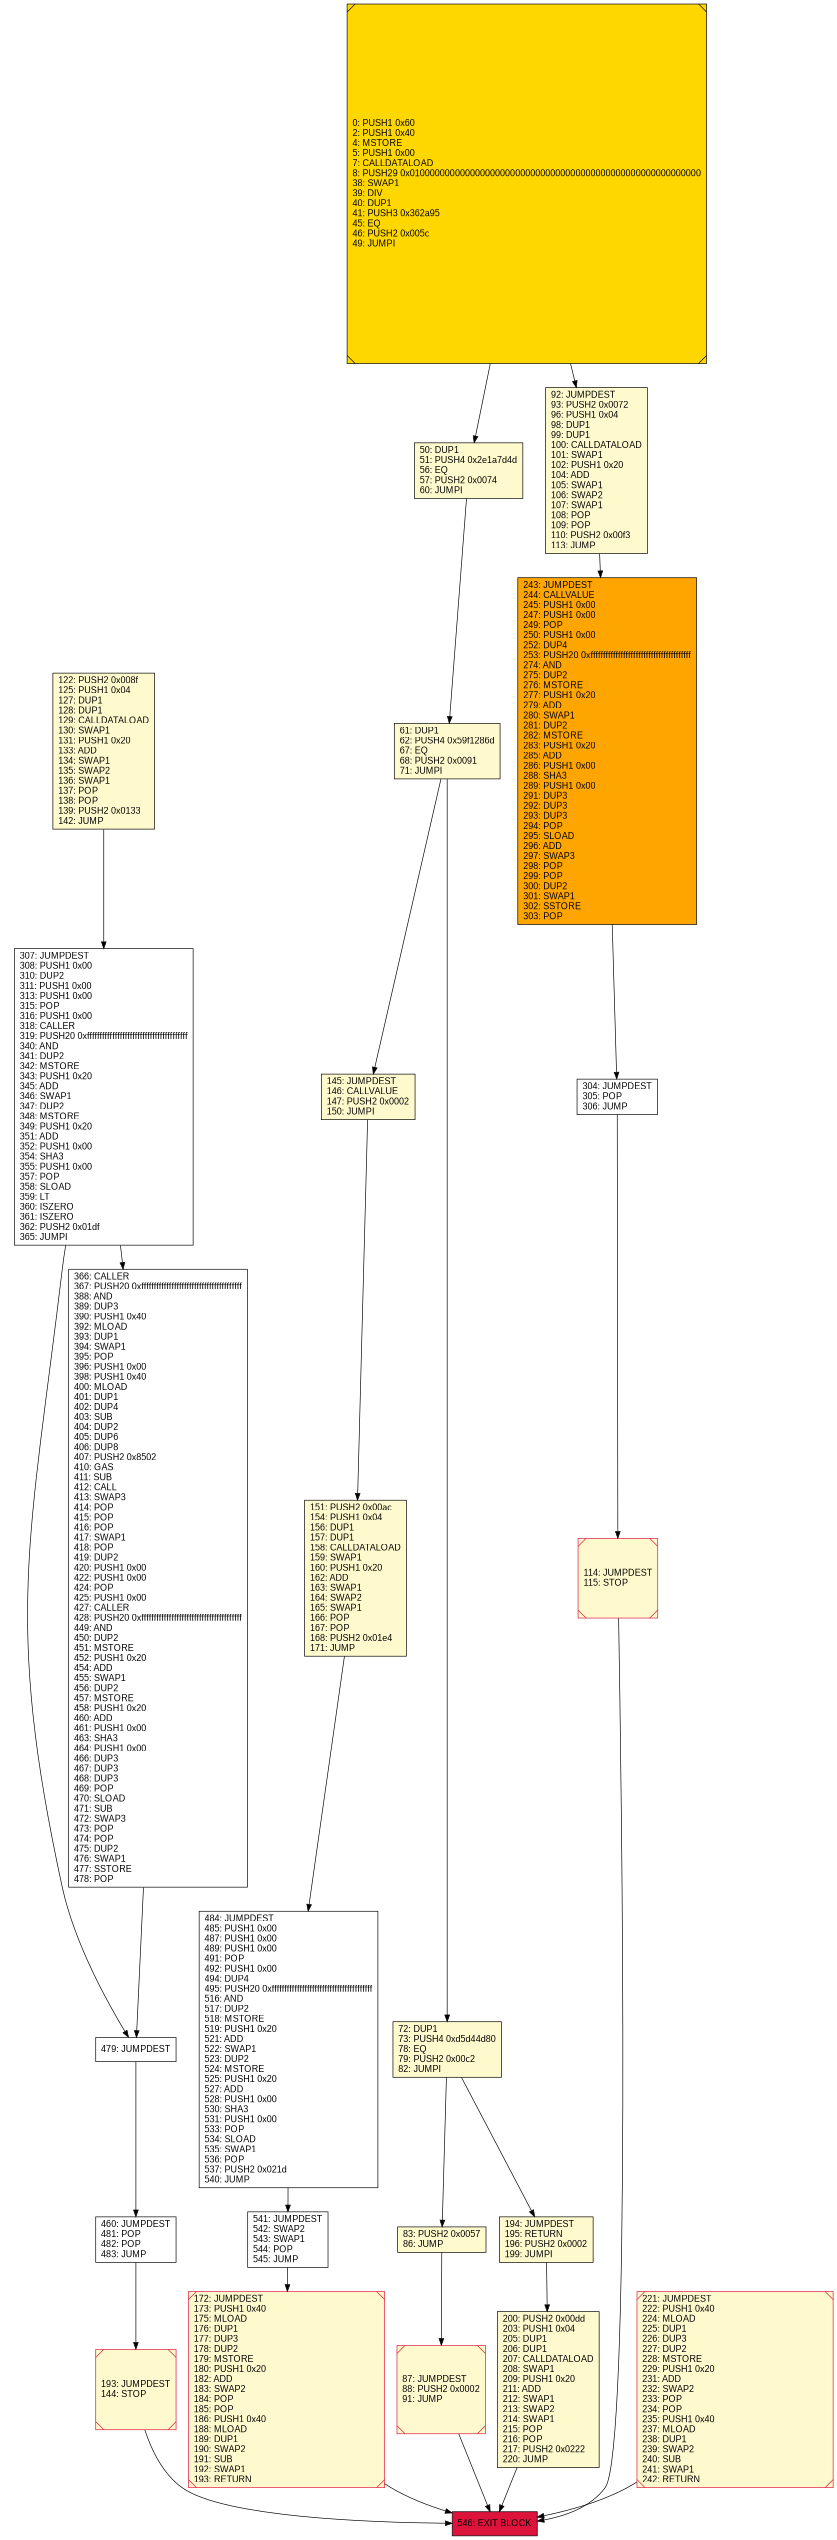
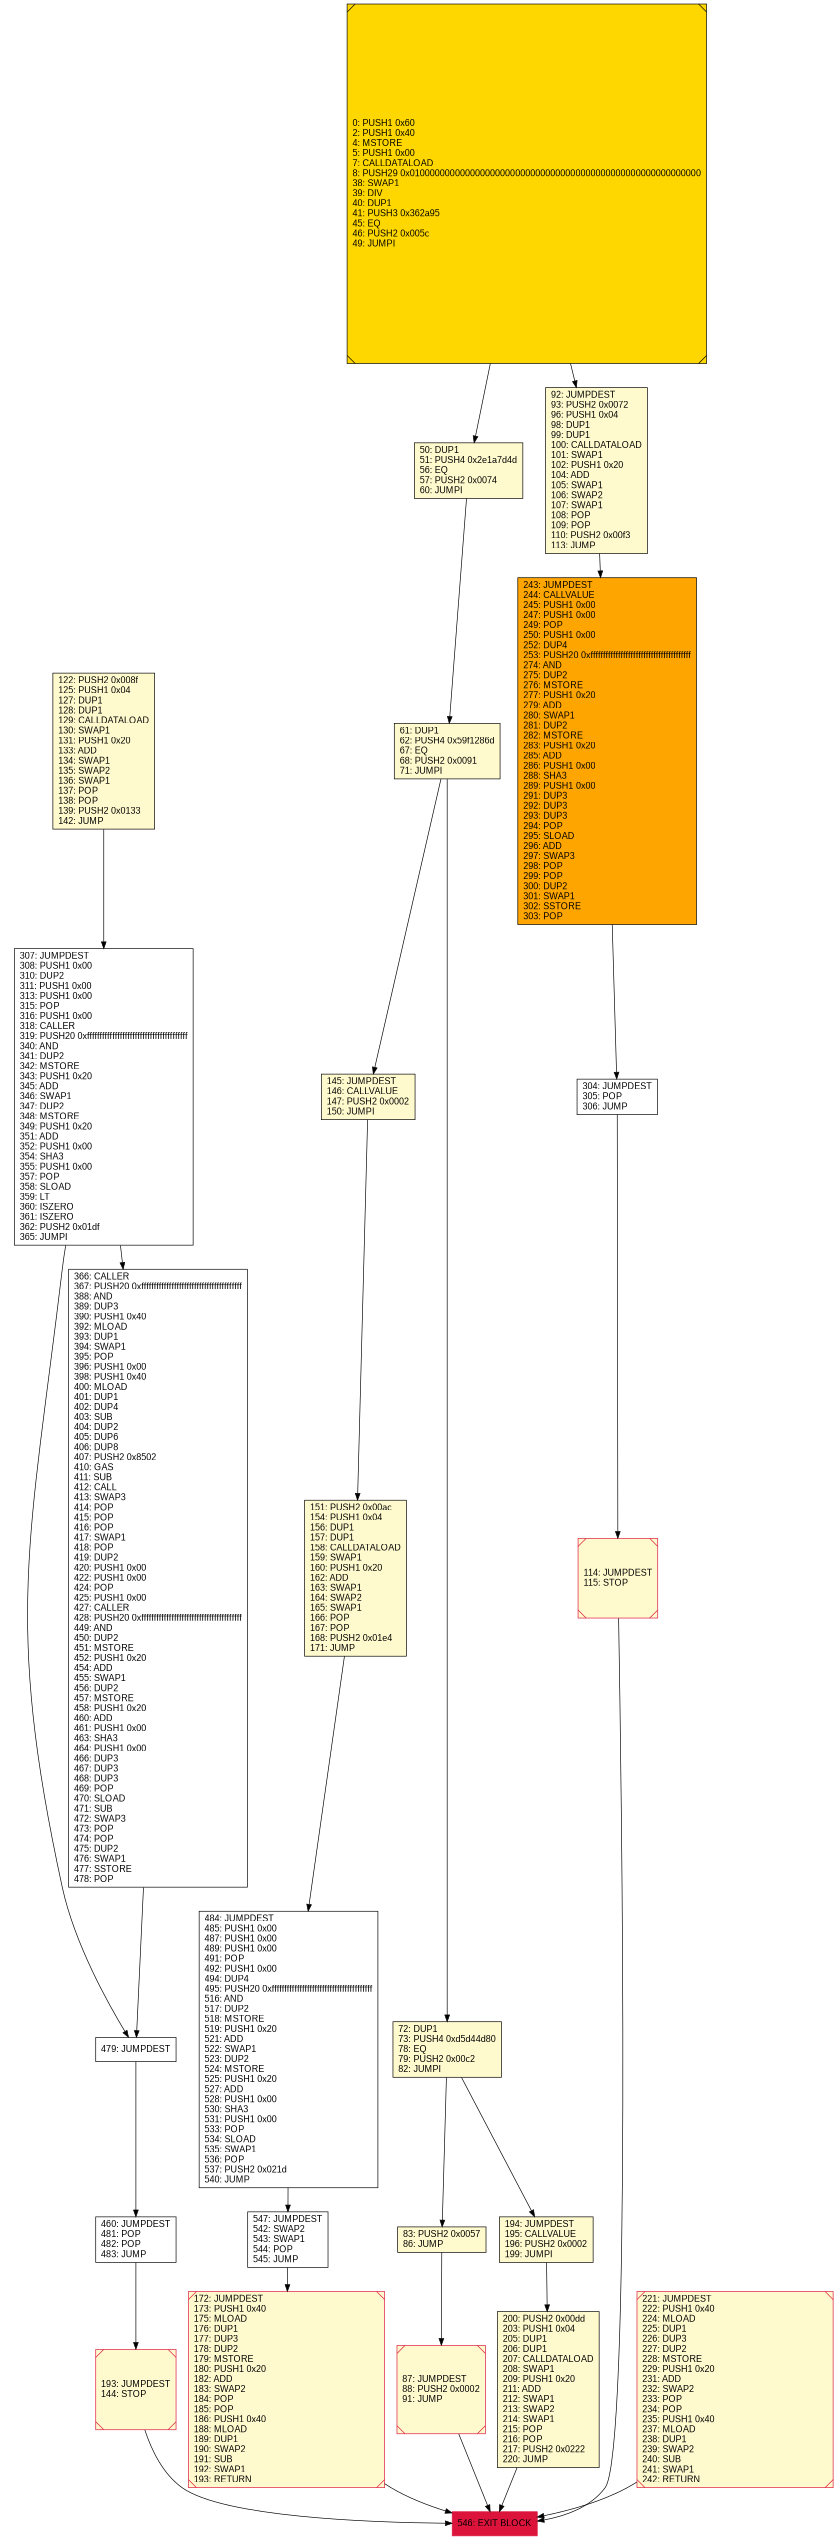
(288, 2240) -> (288, 2240)
(546, 2240) -> (546, 2240)
(495, 2524) -> (495, 2524)
